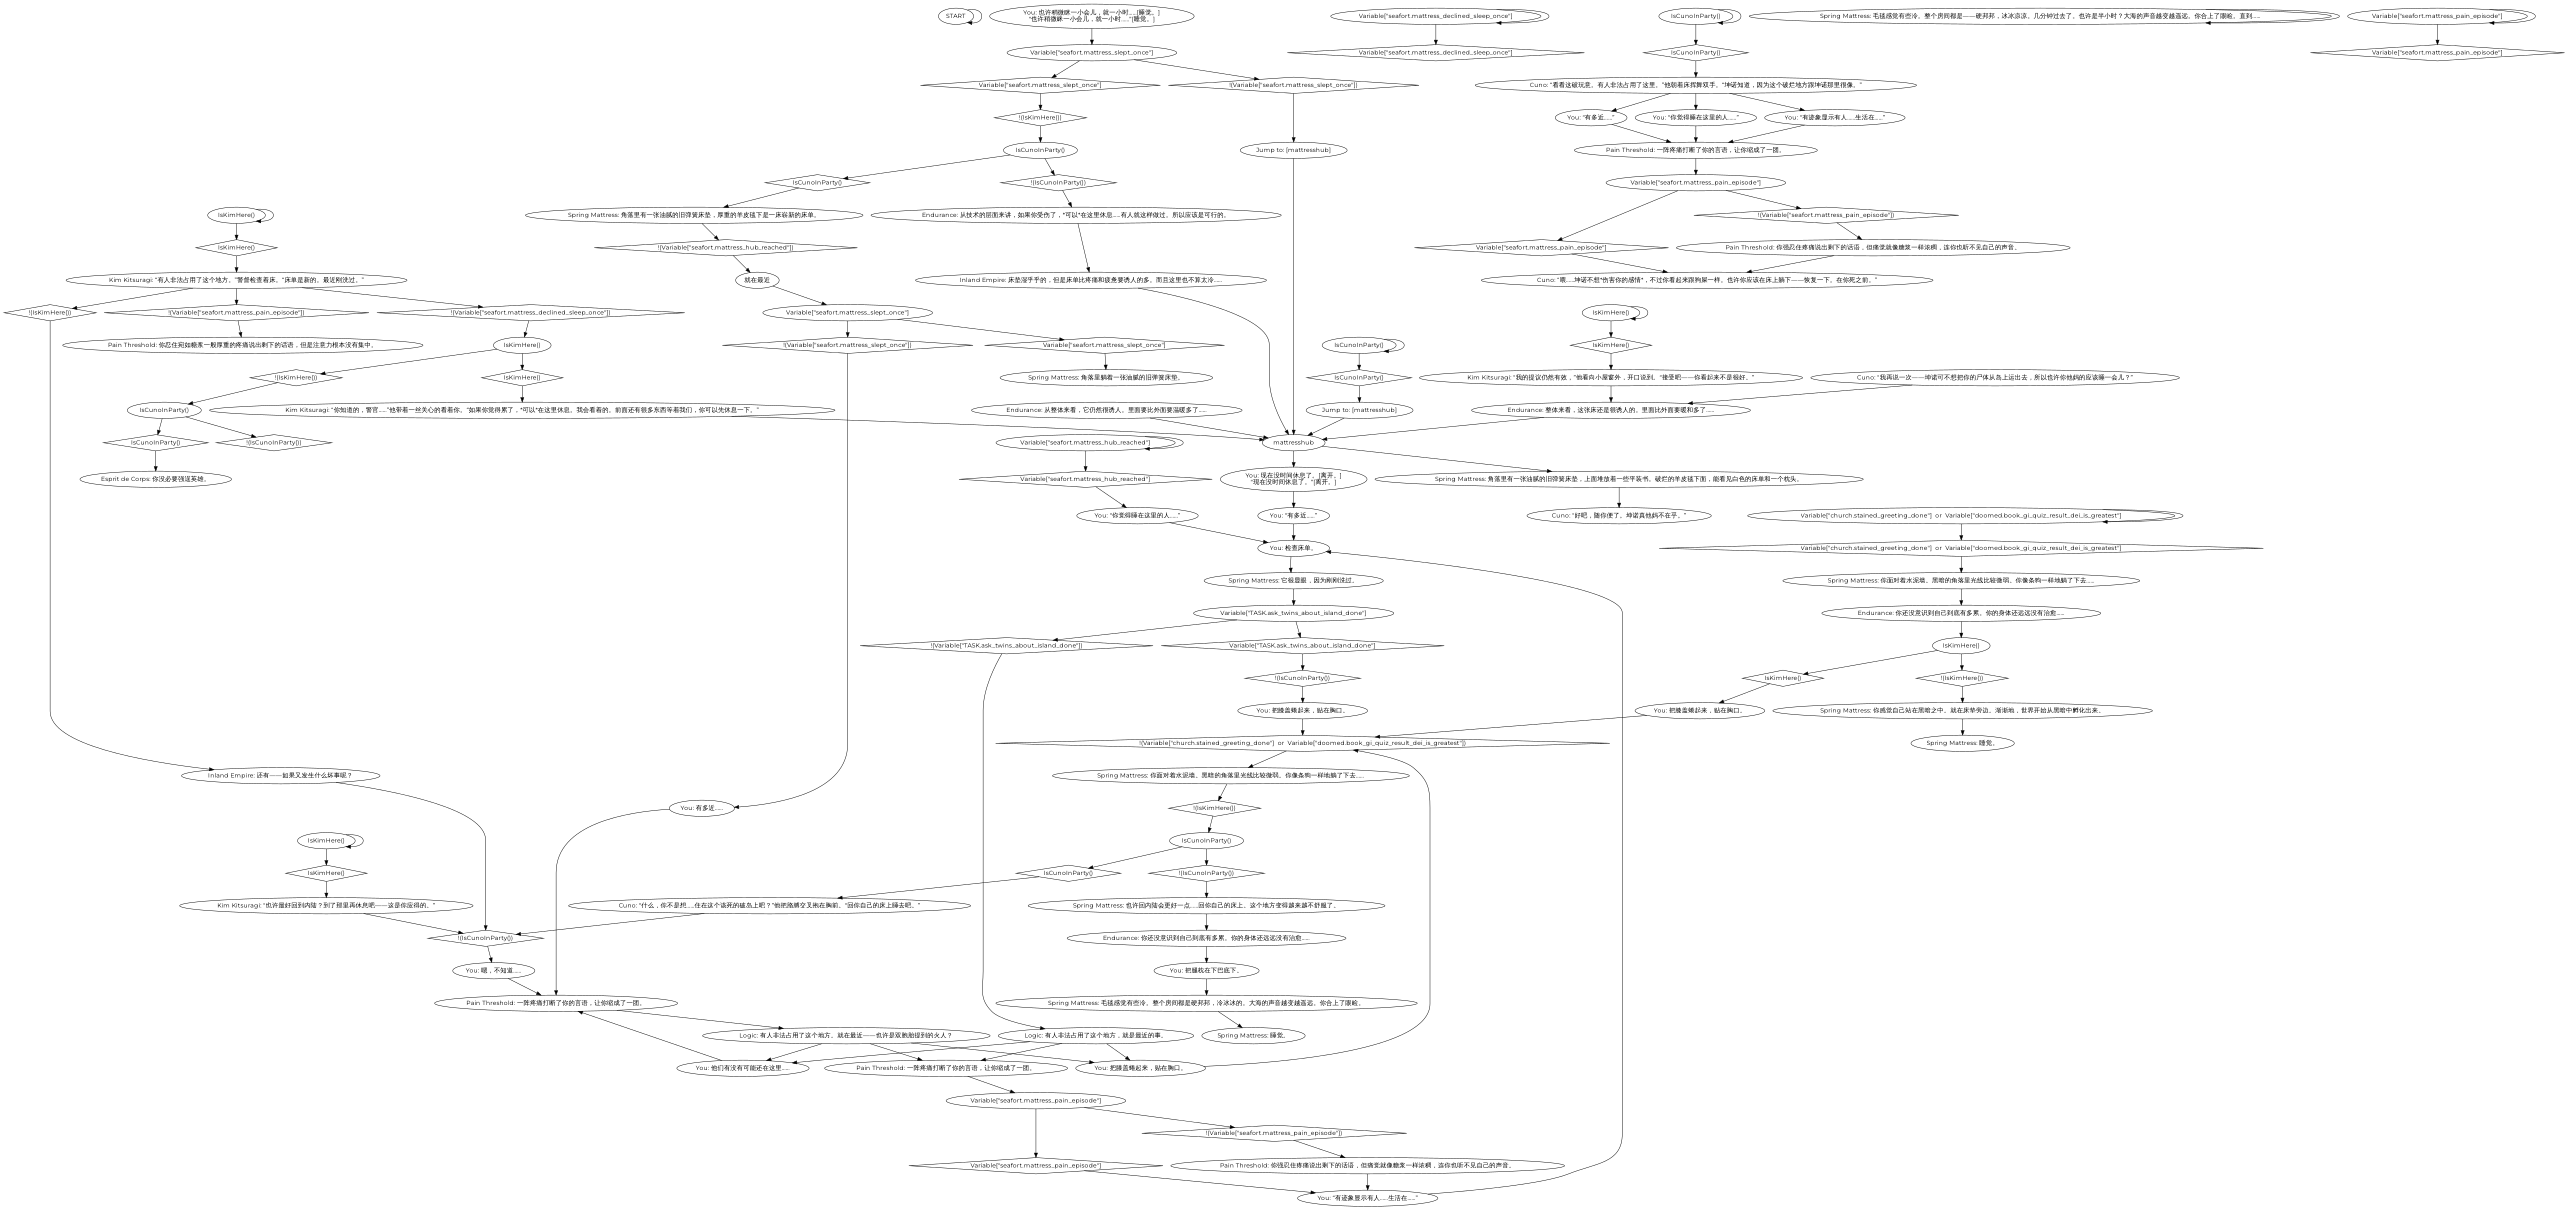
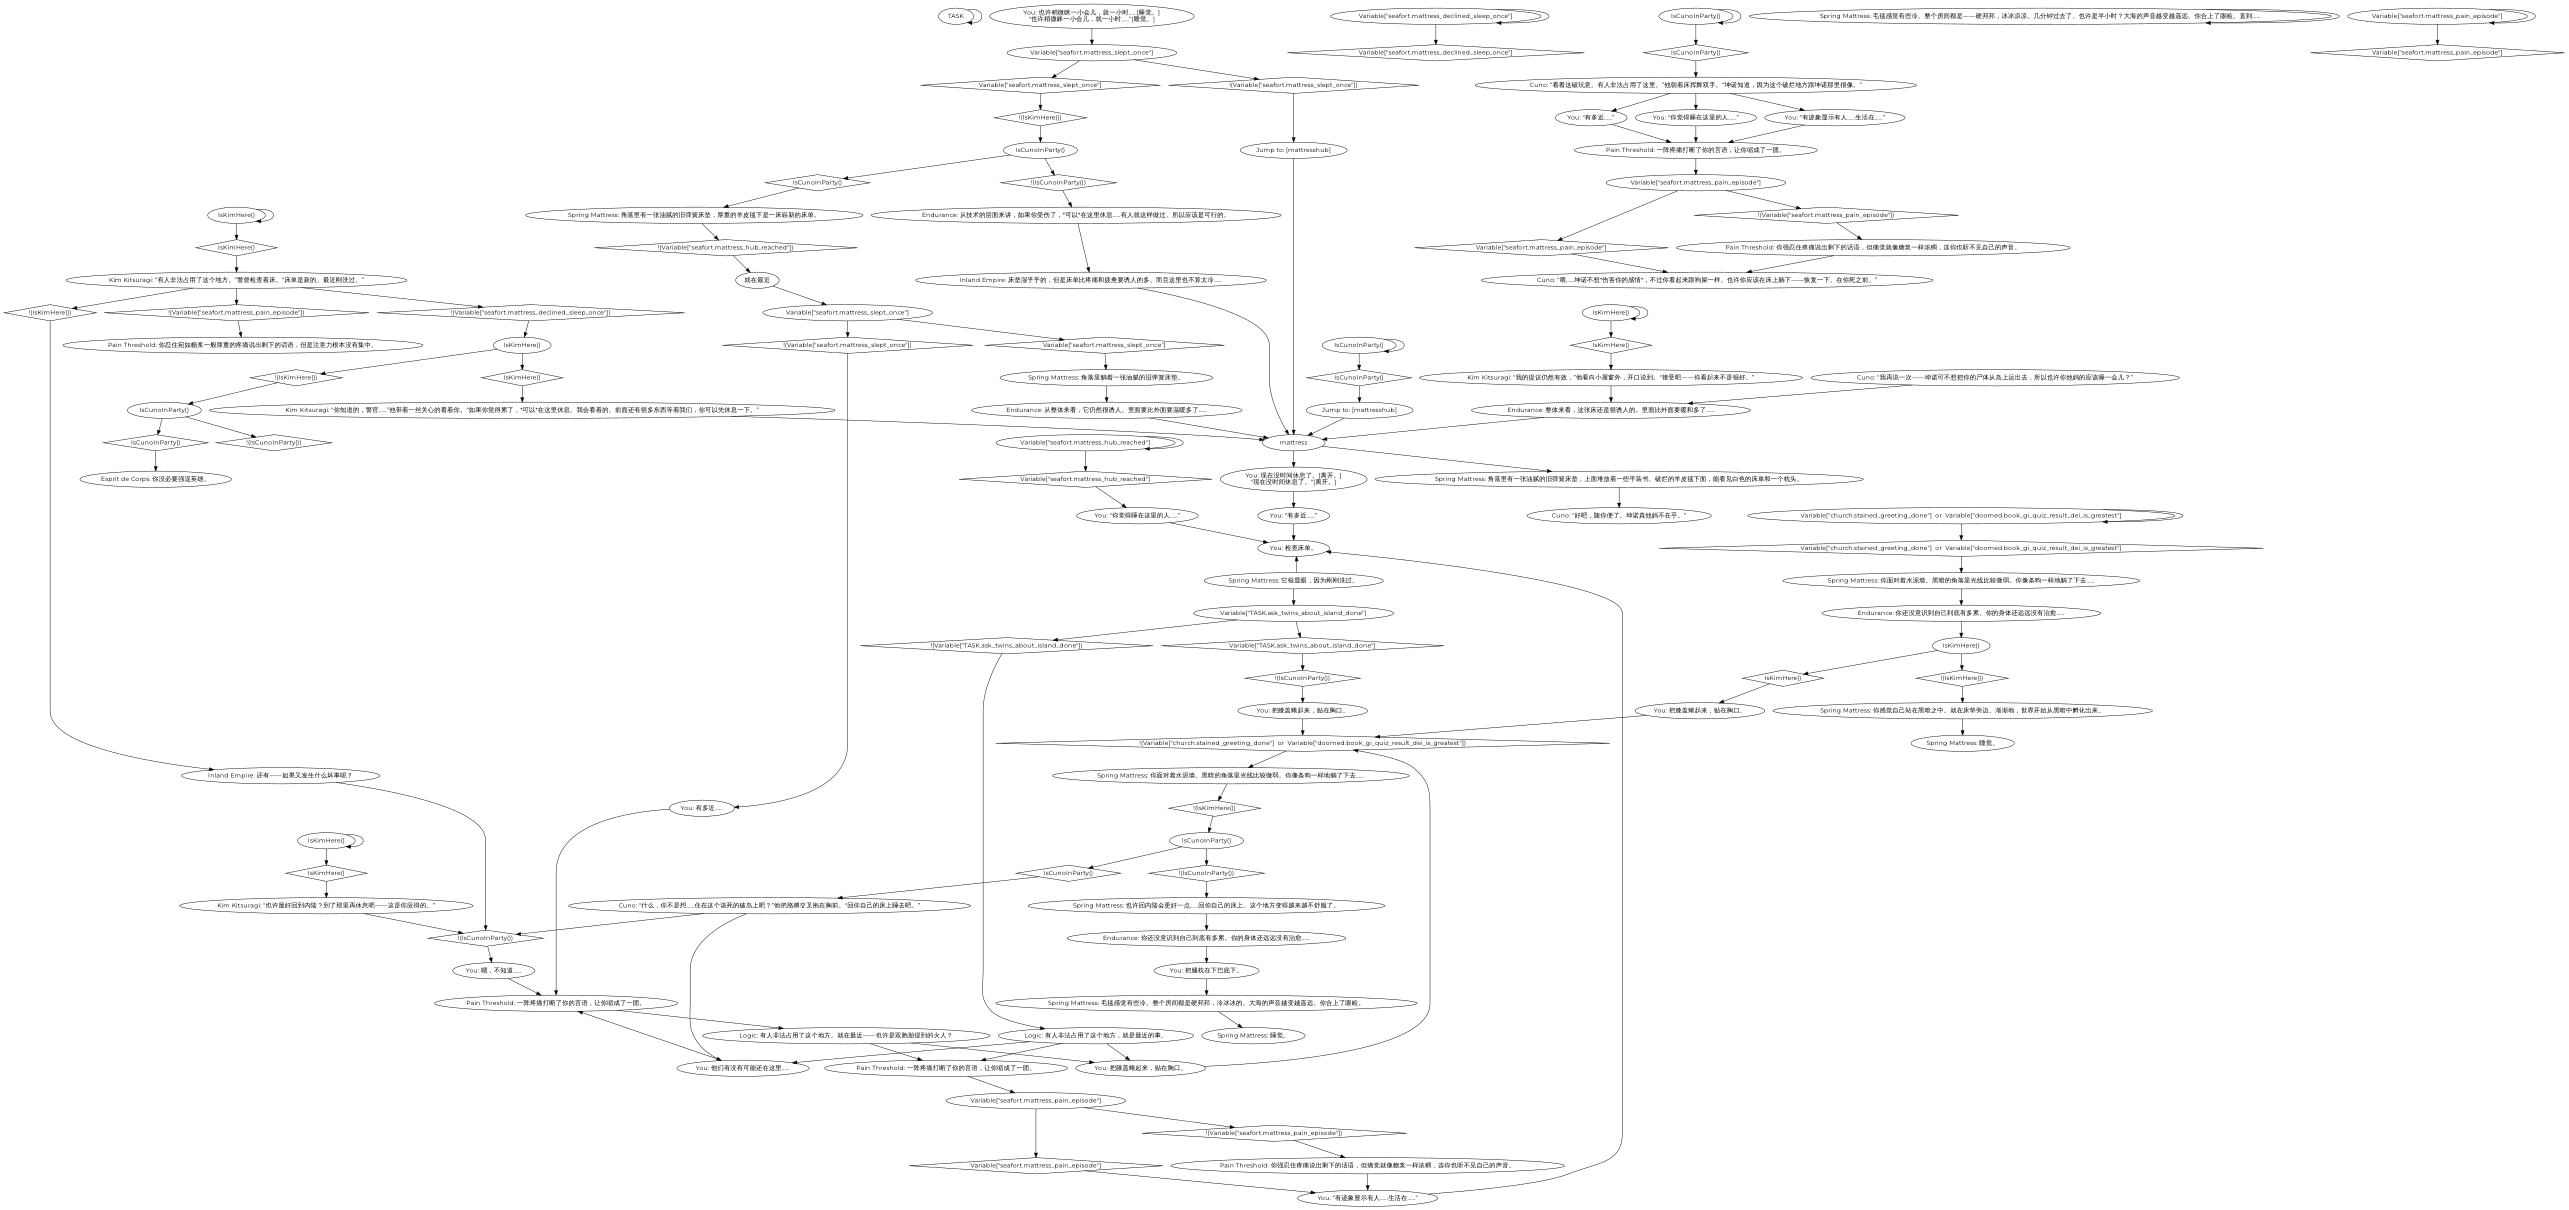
(956, 16) -> (956, 16)
none -> (1107, 392)
(1294, 443) -> (1294, 443)
(1291, 562) -> (1297, 567)
(796, 1052) -> (690, 978)
